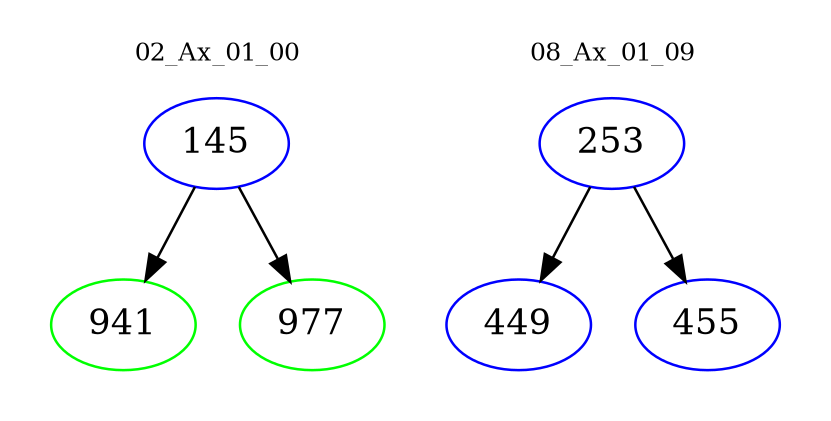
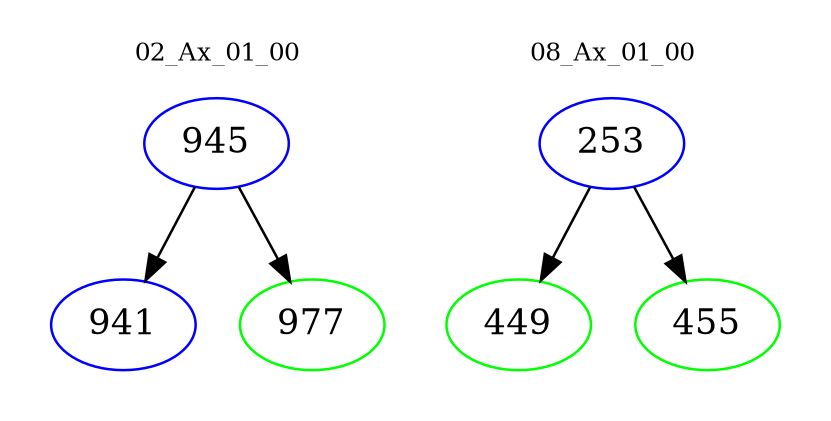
(613, 54) -> (613, 54)
(217, 144) -> (217, 144)
(123, 325) -> (123, 325)
(519, 325) -> (519, 325)
(708, 325) -> (708, 325)
